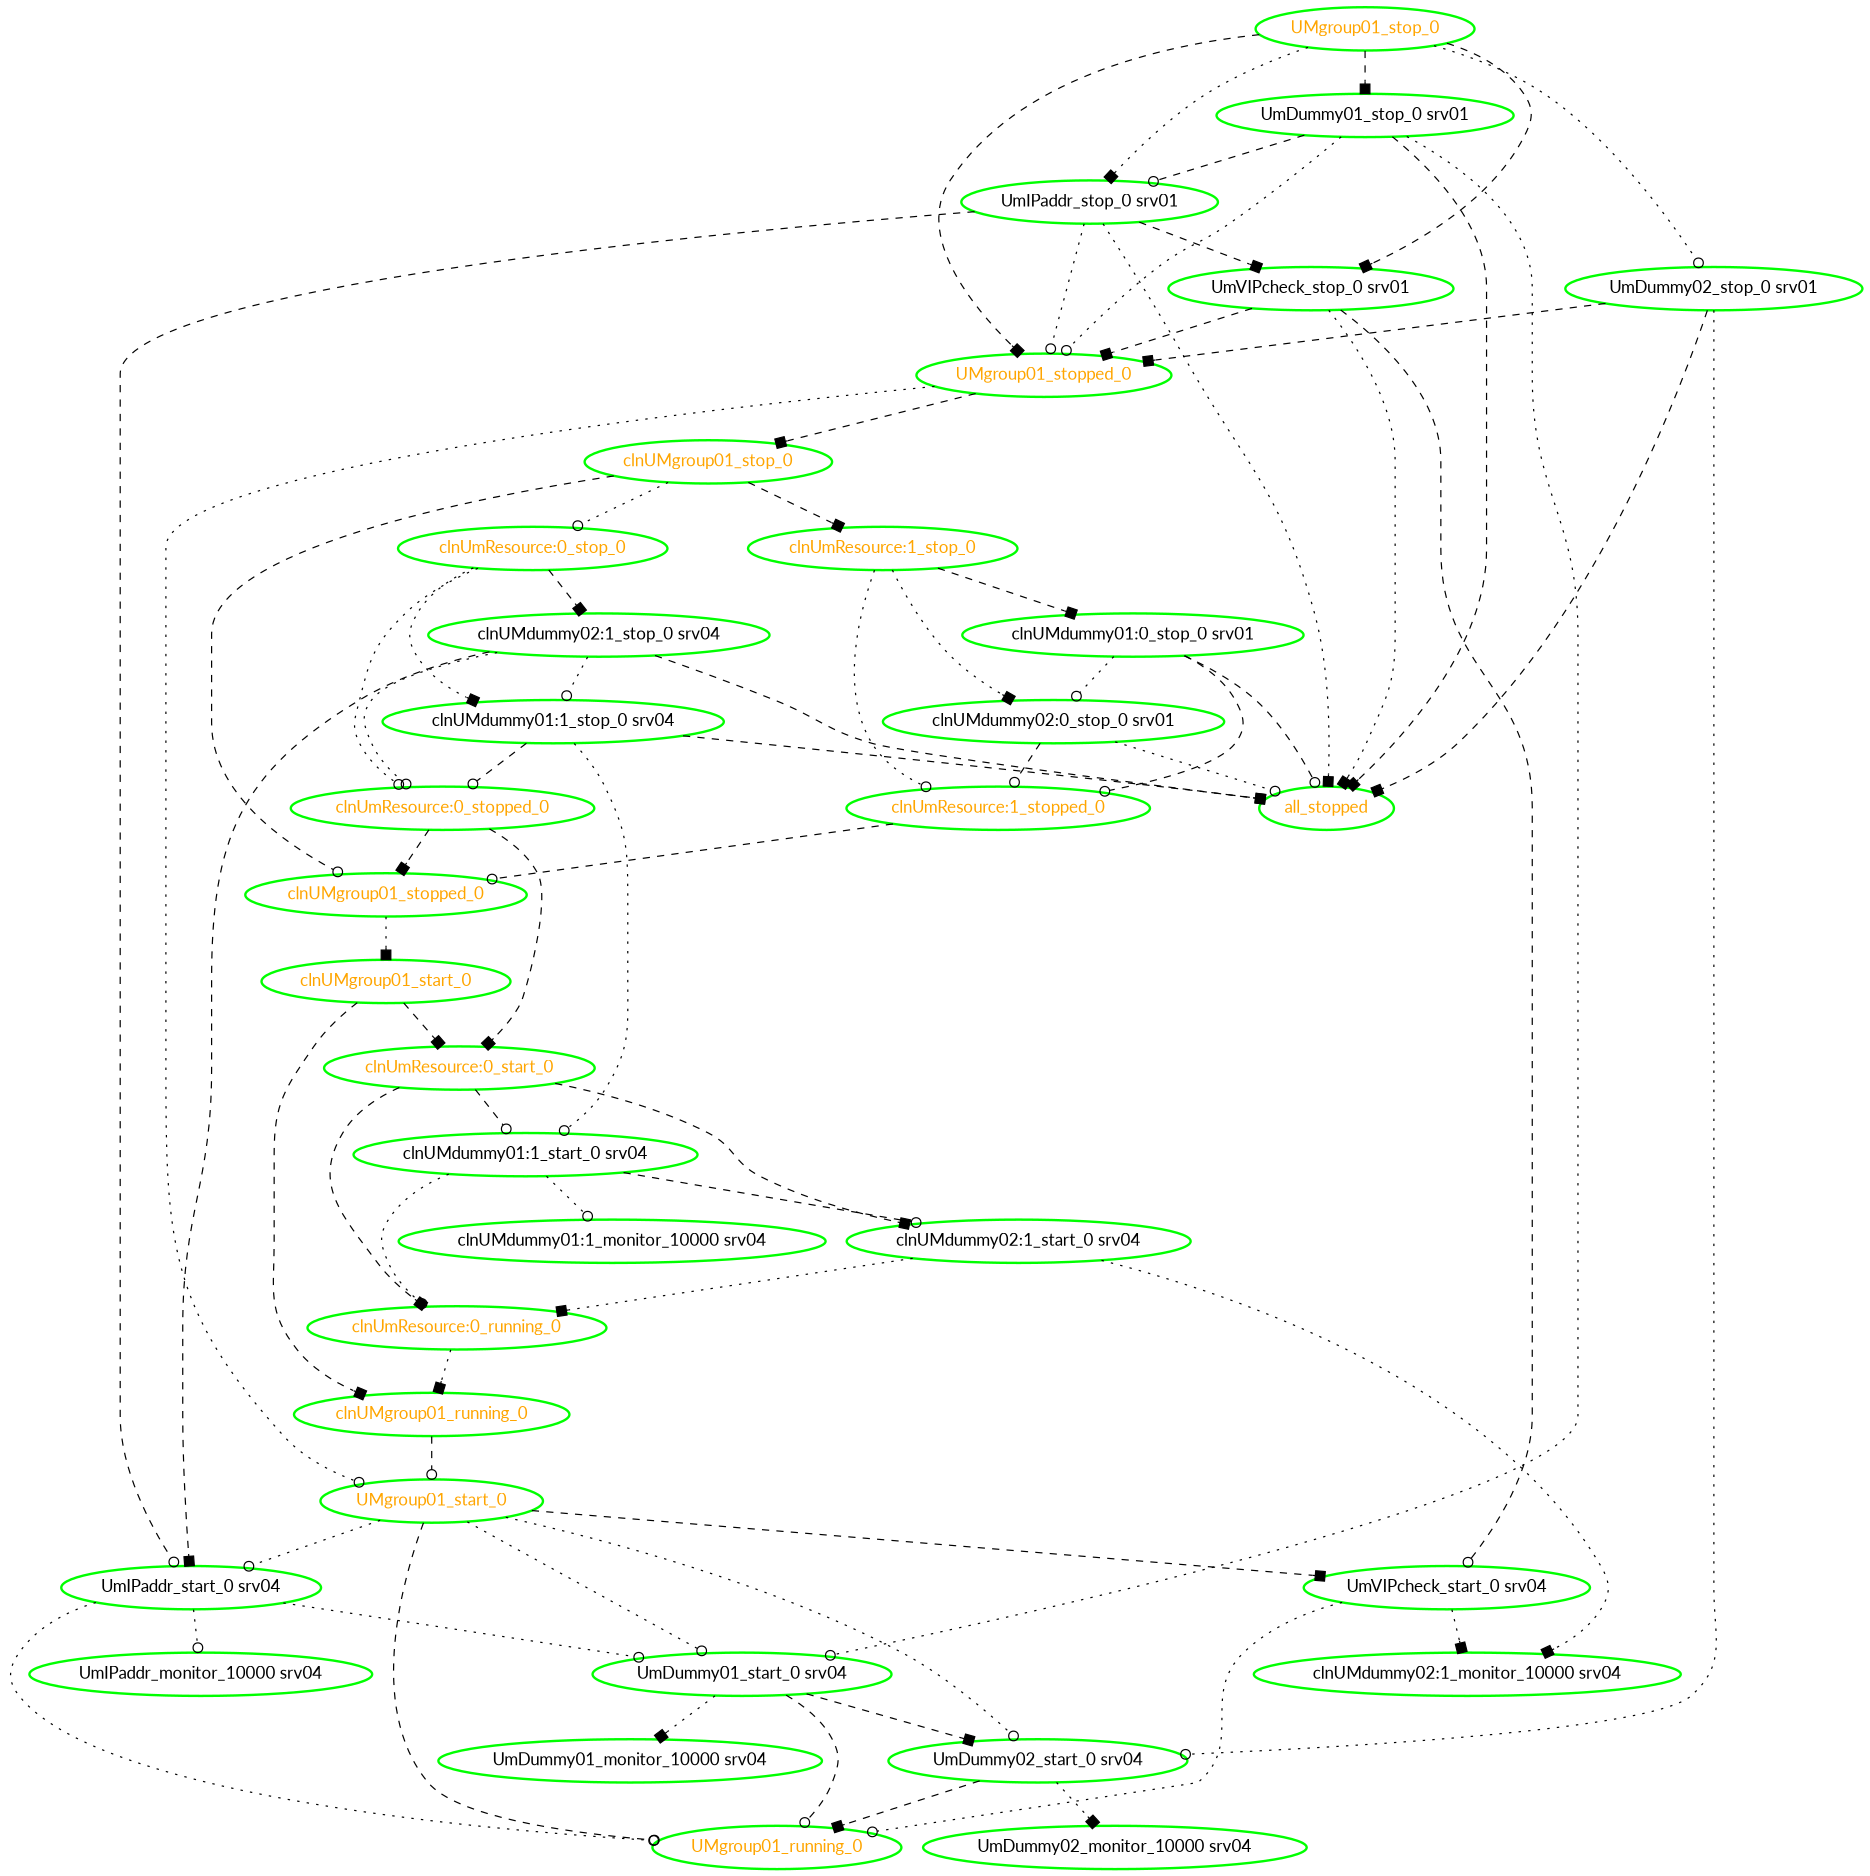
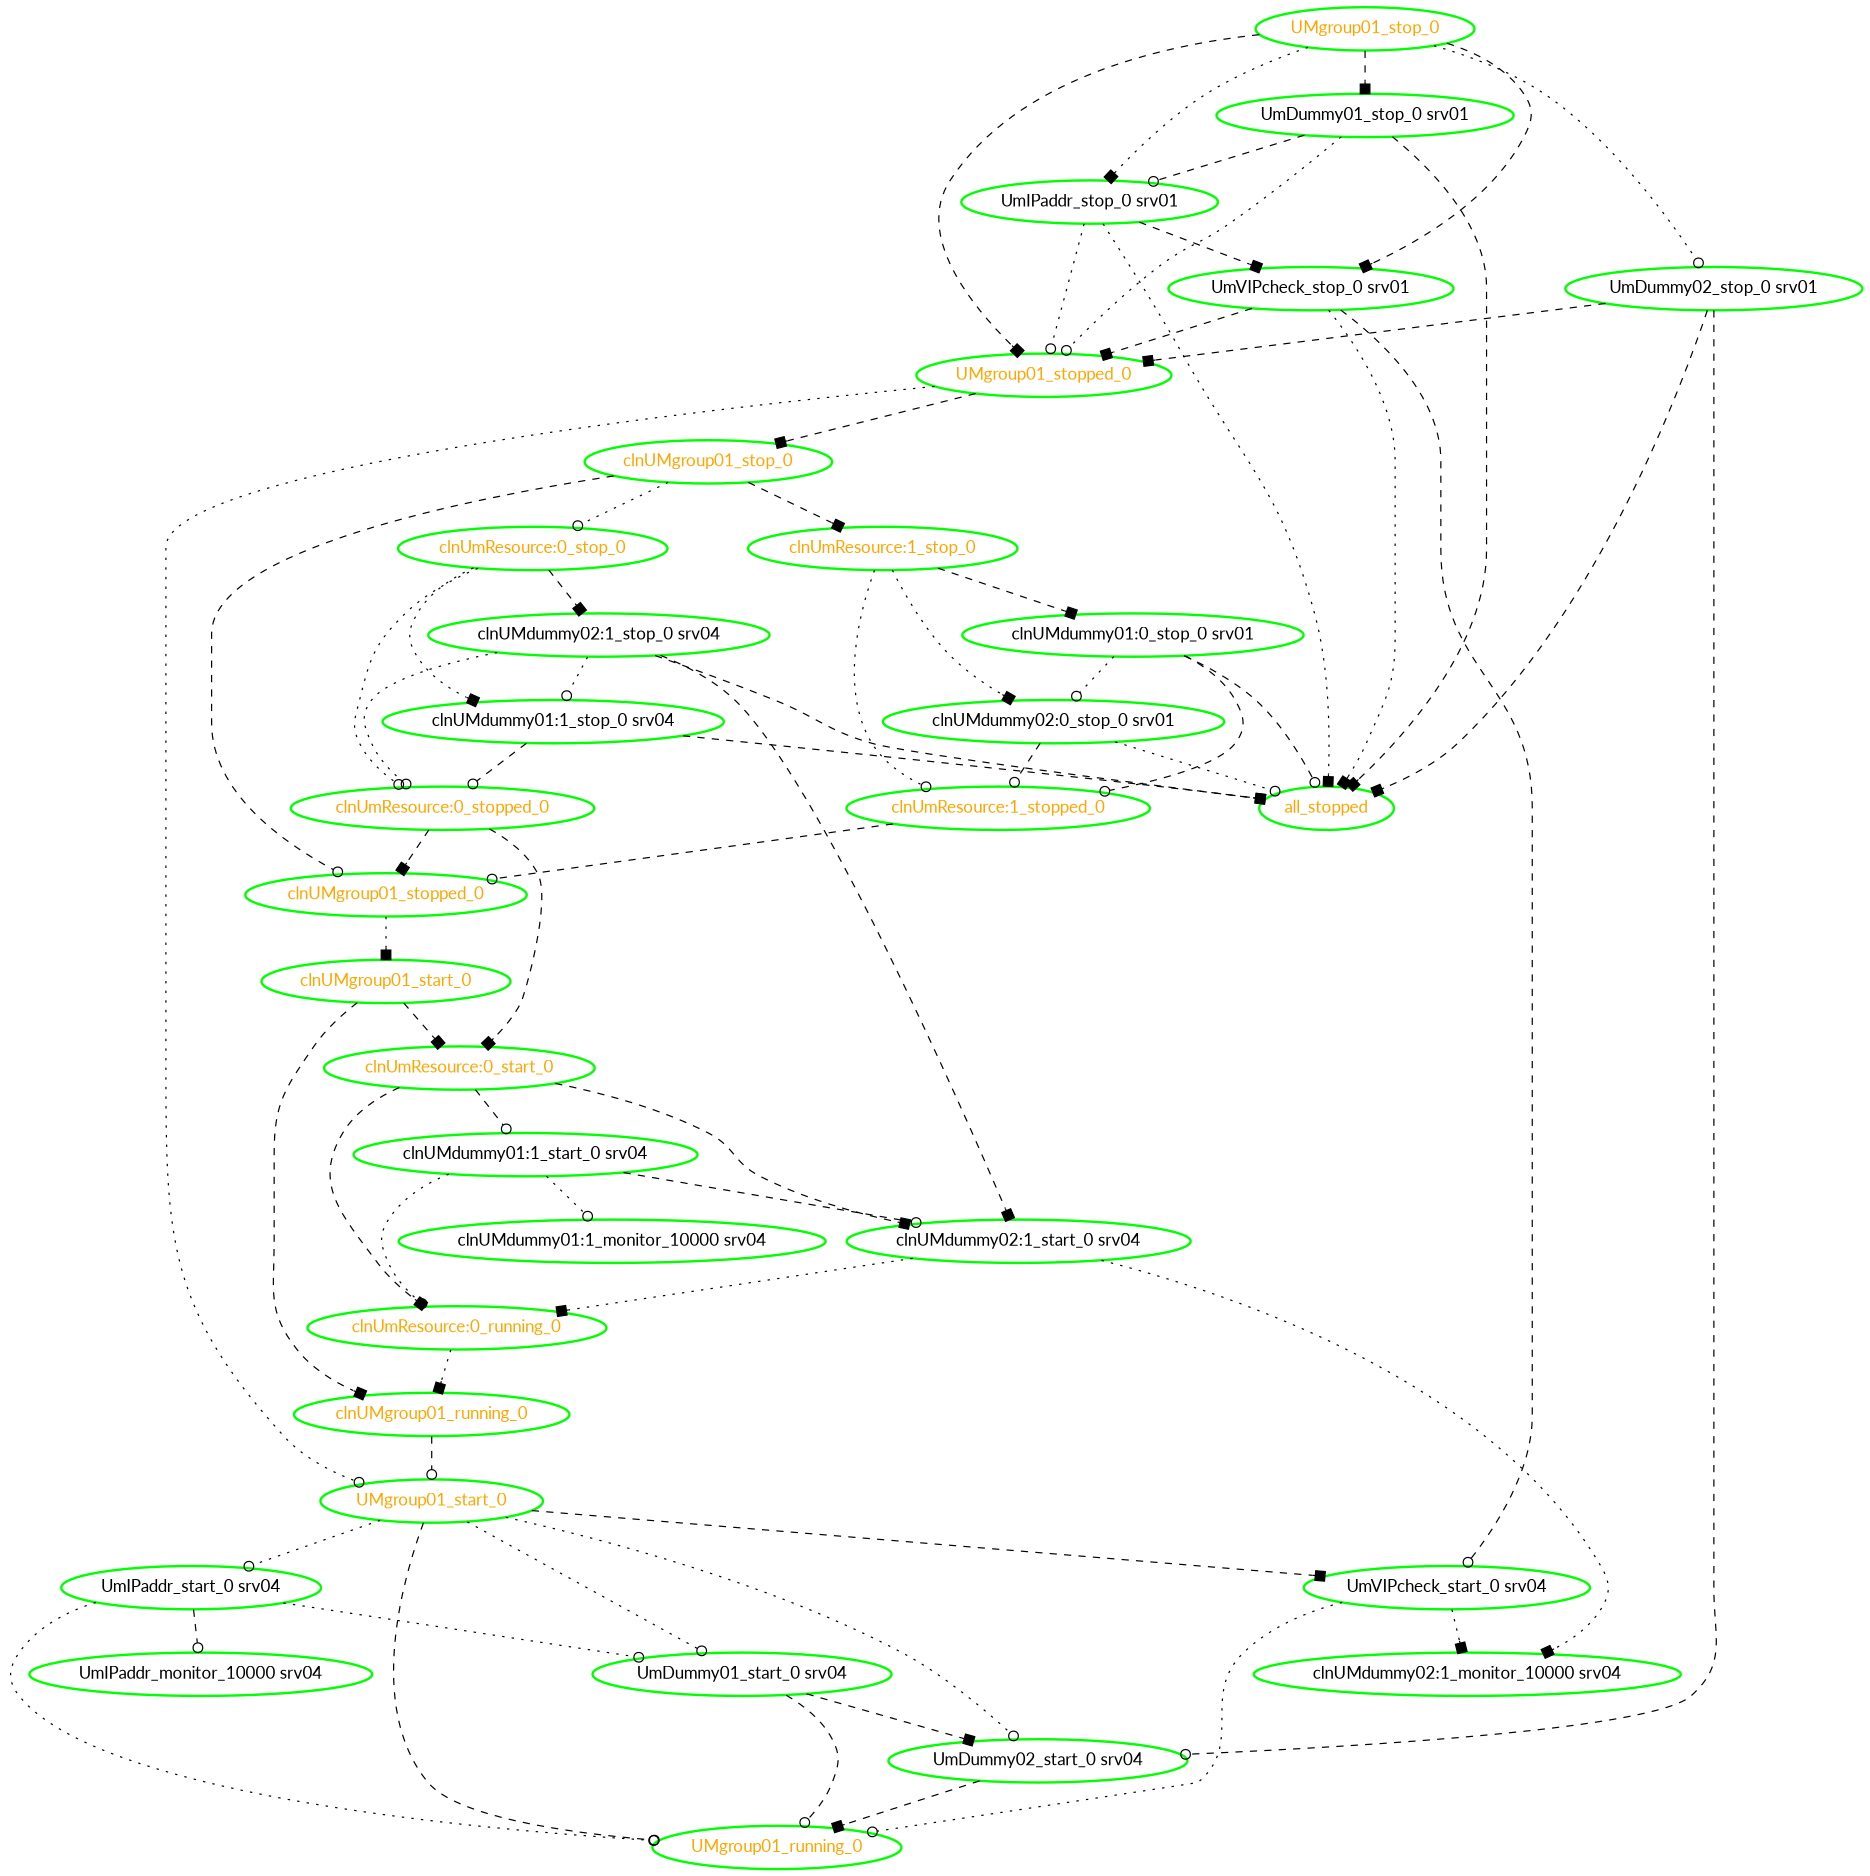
(120, 530) -> none
(628, 939) -> none
(212, 1030) -> (865, 907)
(1578, 1141) -> none
(1714, 1260) -> (1714, 1260)
(195, 1626) -> (195, 1626)
(630, 1761) -> none
(1115, 1847) -> none
